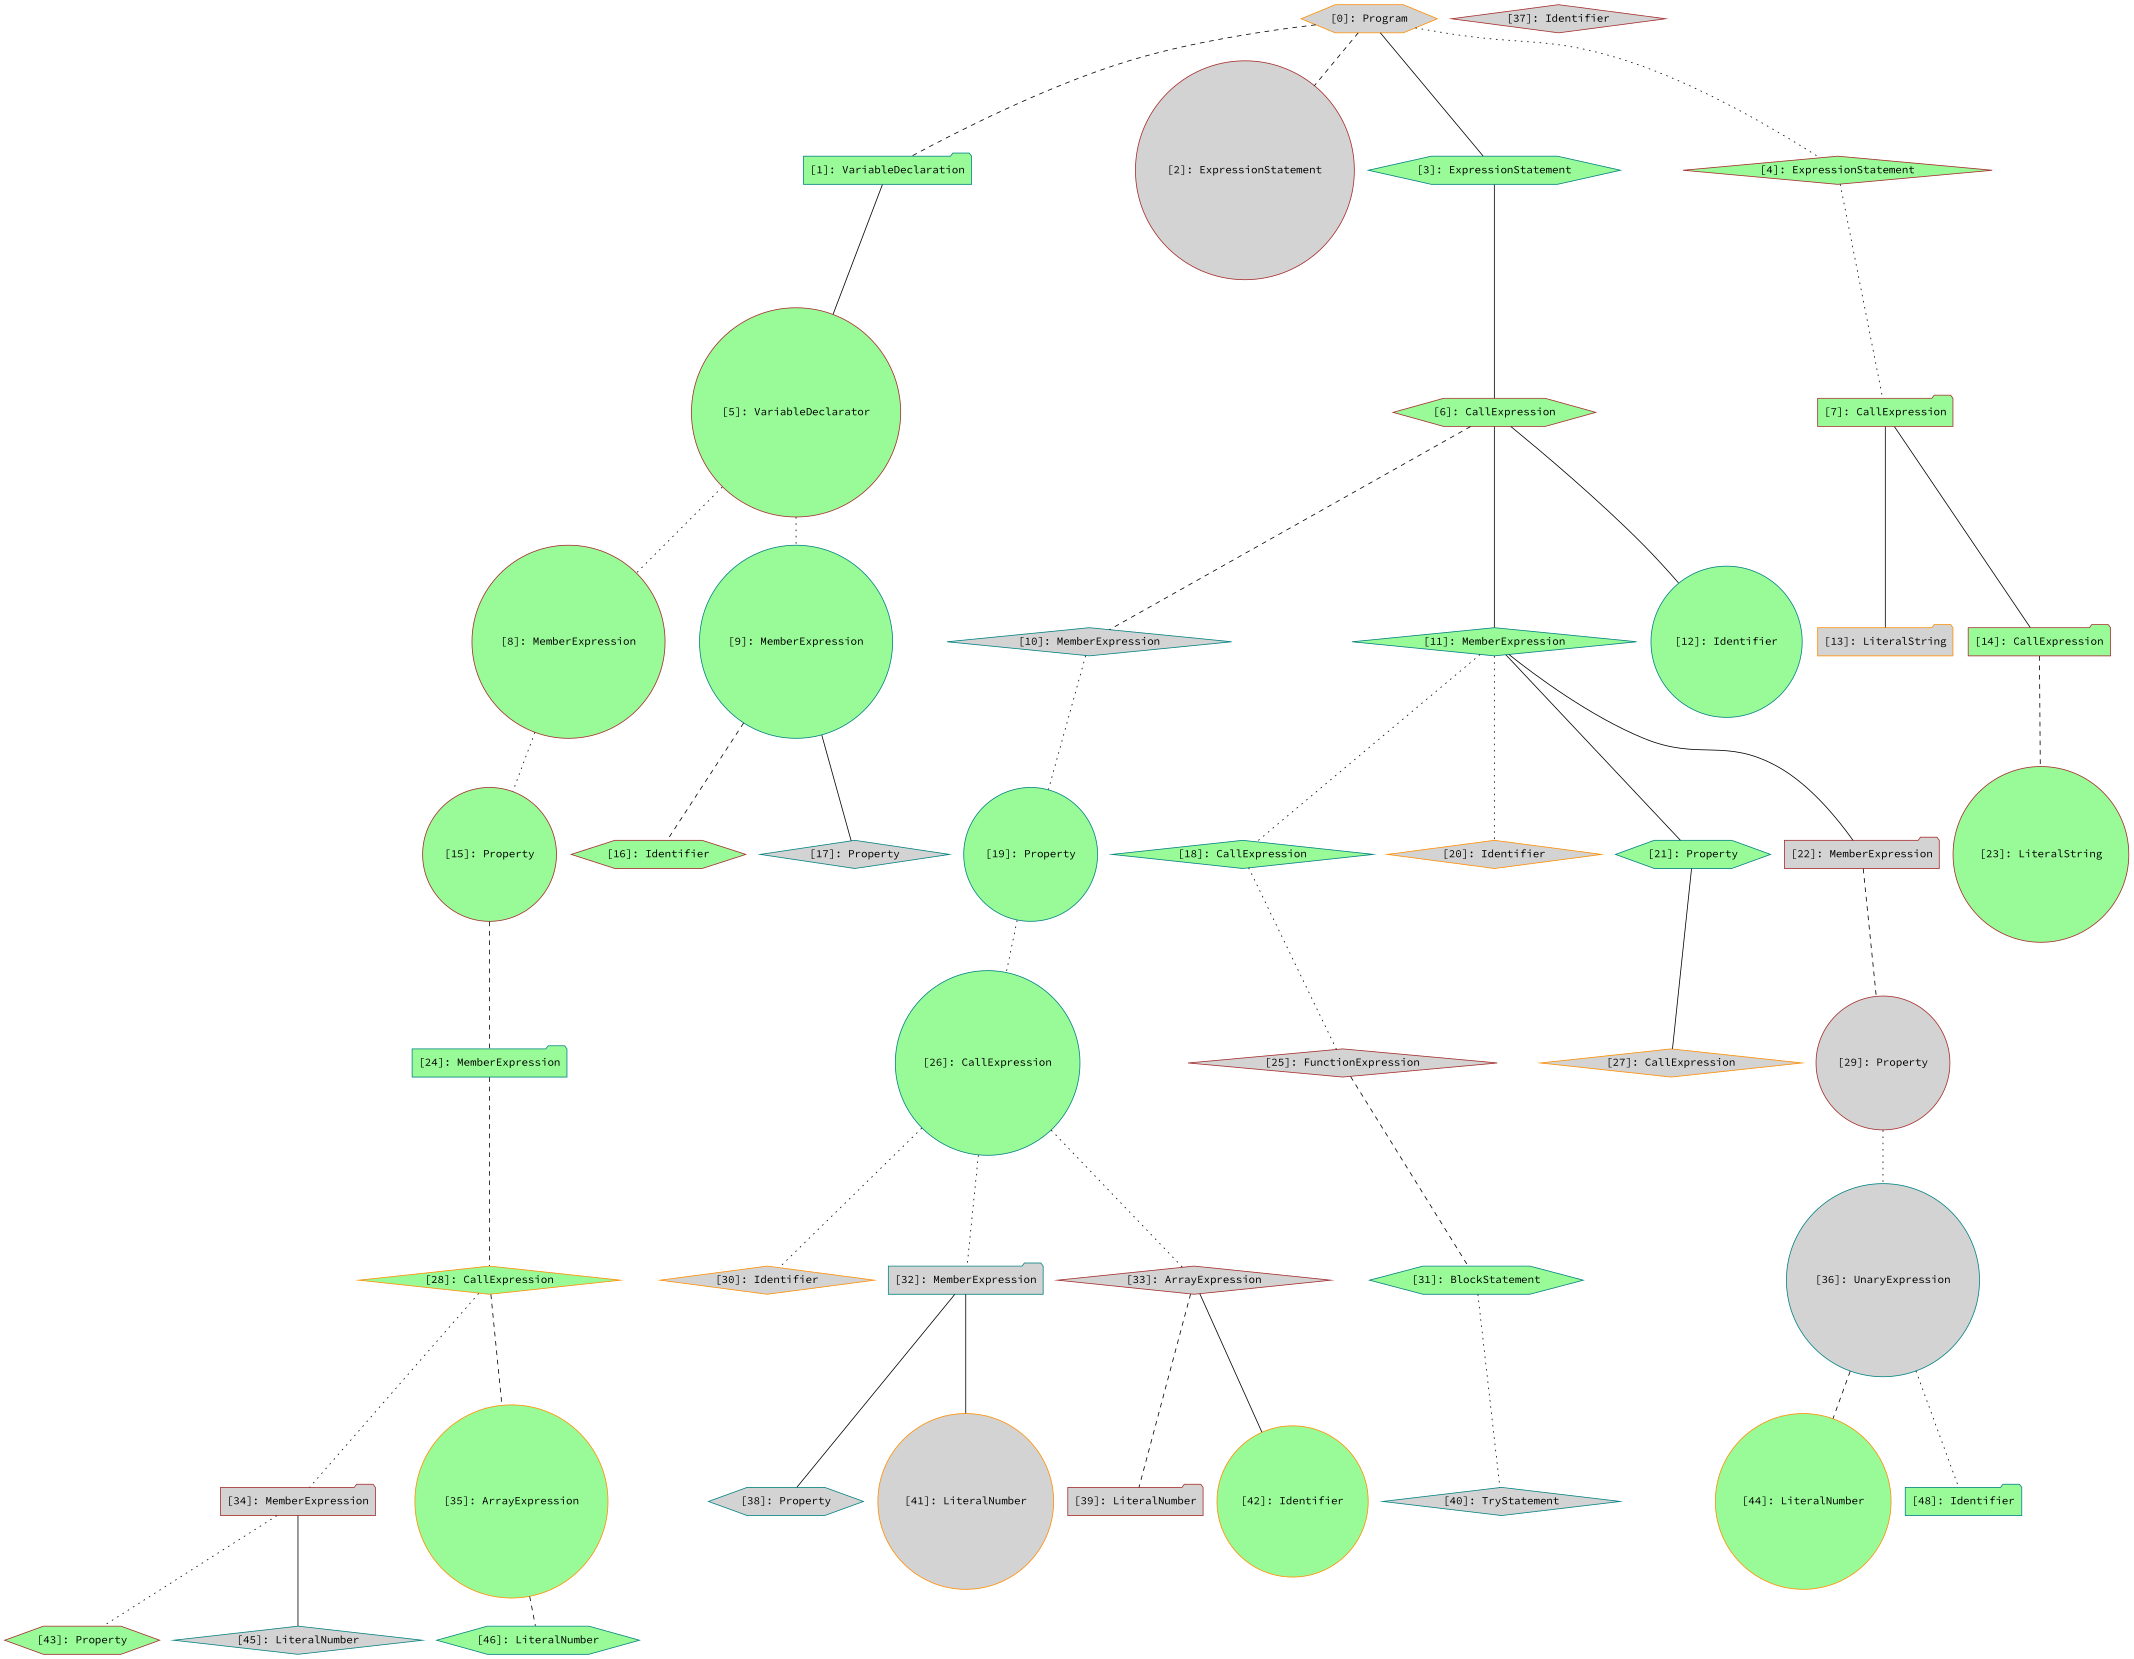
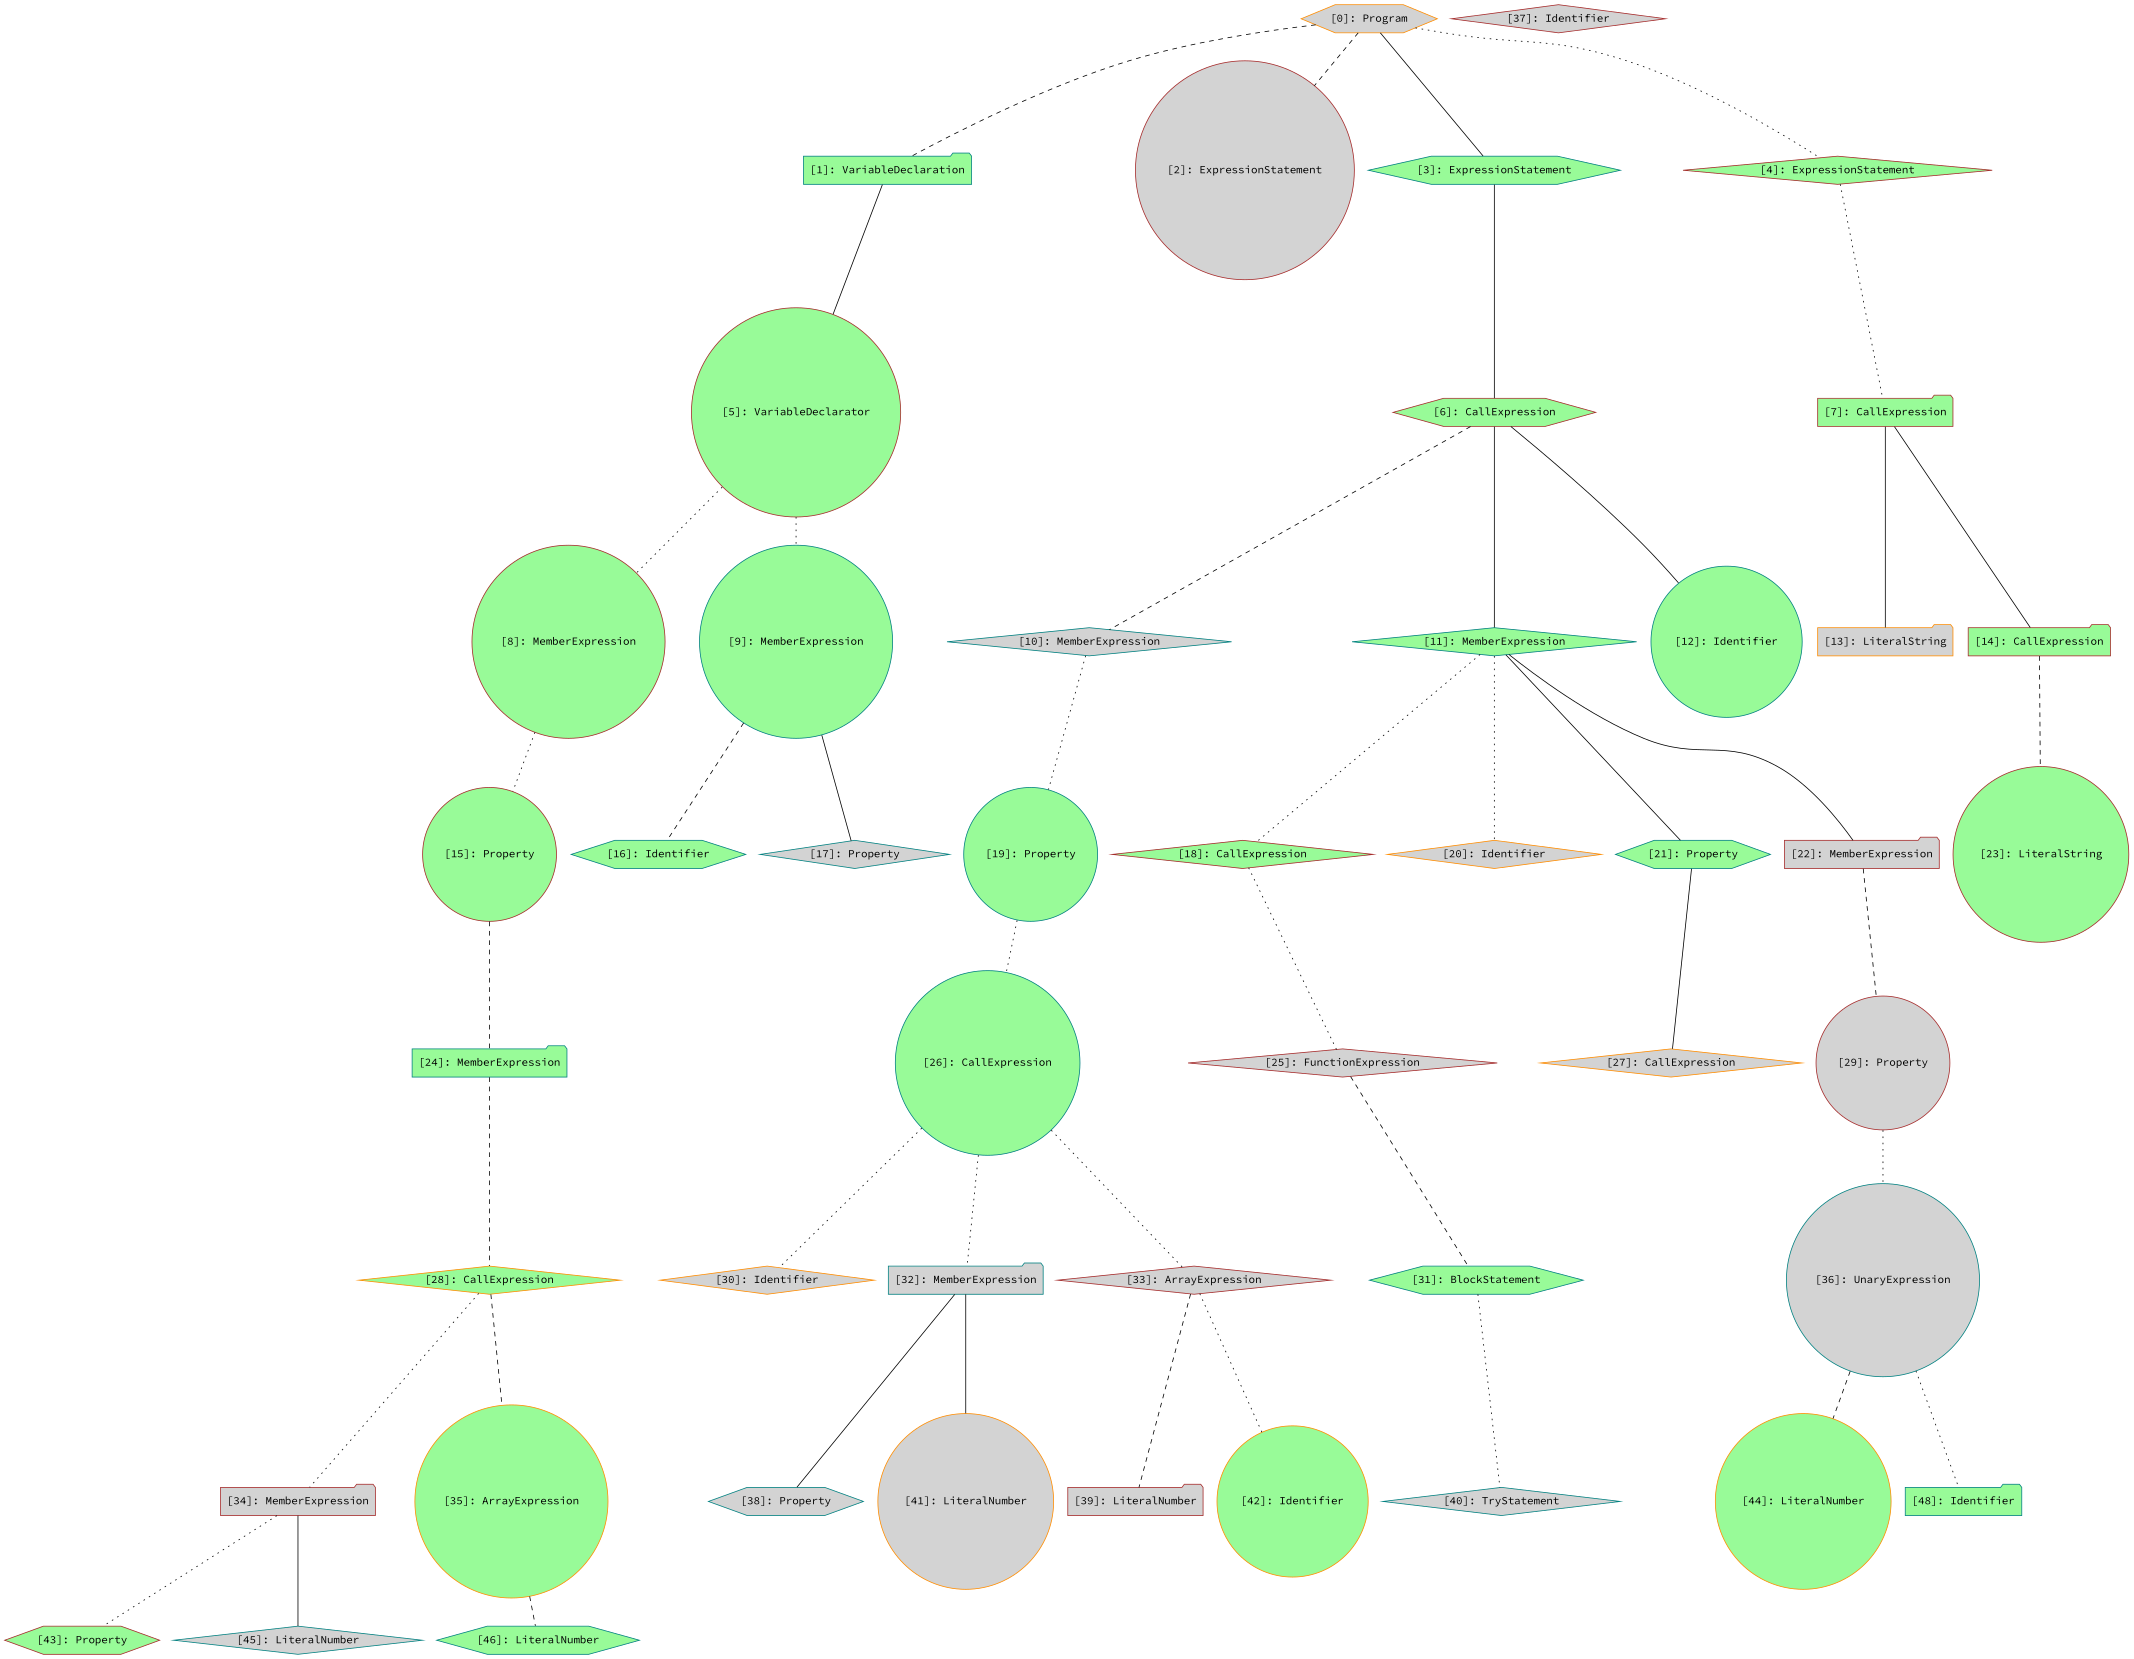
(658, 854) -> (658, 854)
(1243, 854) -> (1243, 854)
(1231, 1363) -> (1231, 1363)
